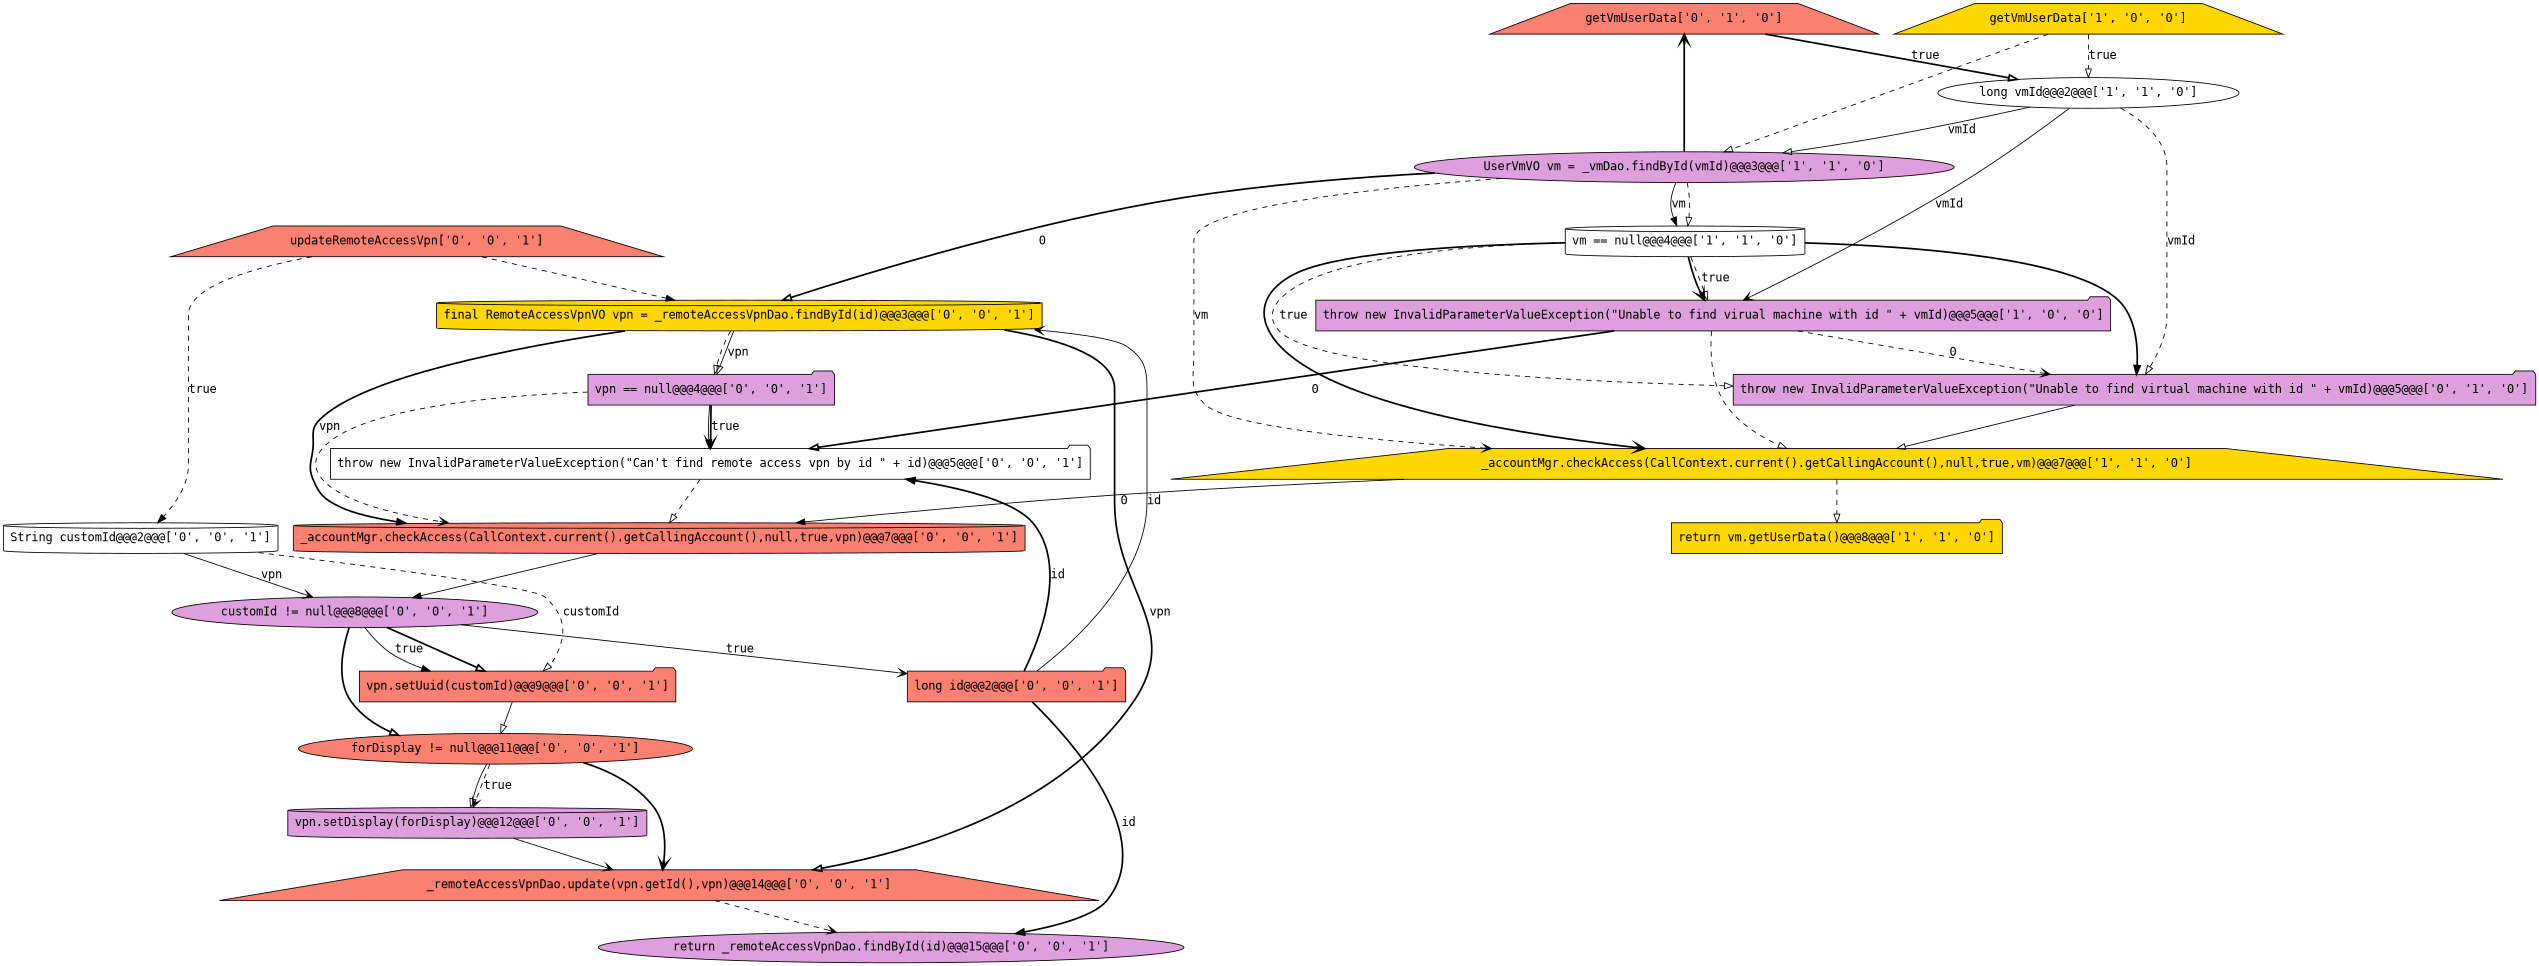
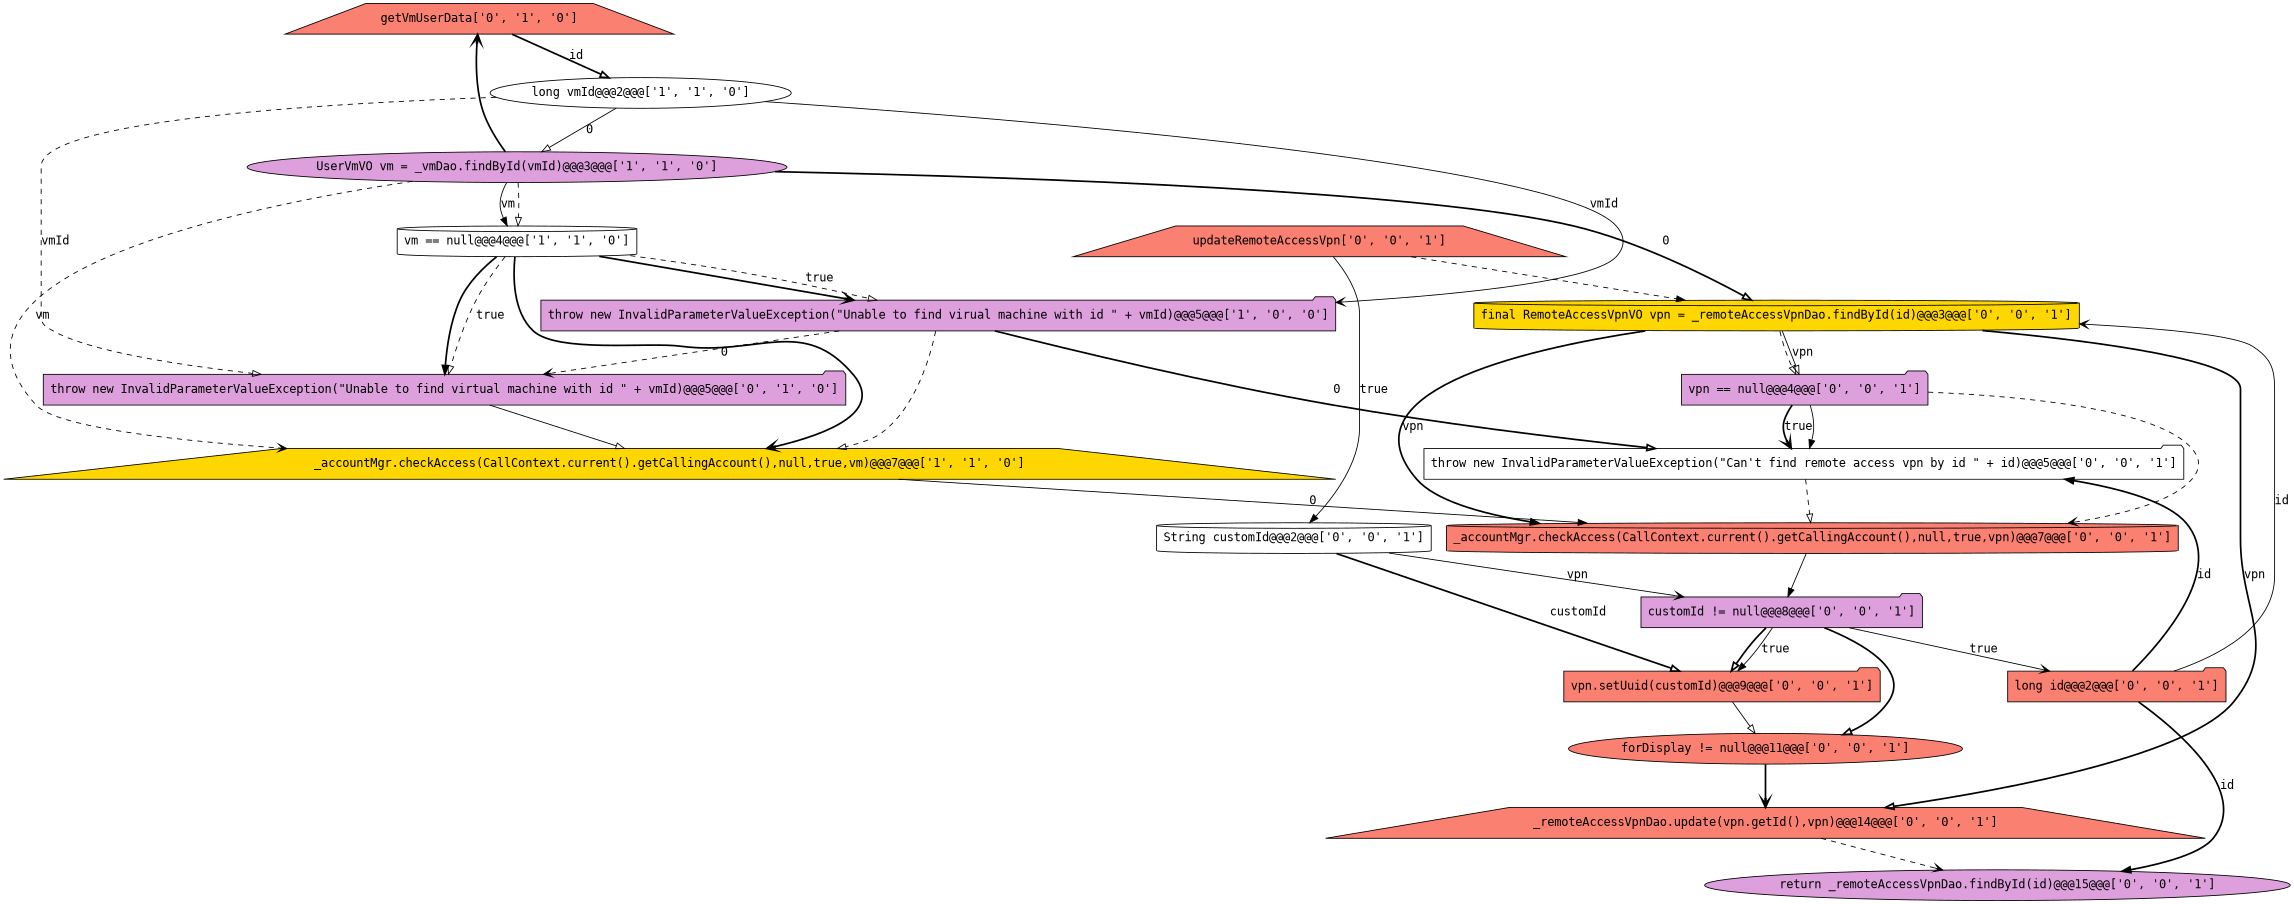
(2088, 19) -> none
(1926, 56) -> (576, 56)
(1962, 130) -> (590, 130)
(188, 348) -> (1360, 389)
(1837, 538) -> none
(440, 576) -> (1504, 611)
(355, 612) -> (1782, 612)
(467, 823) -> none
